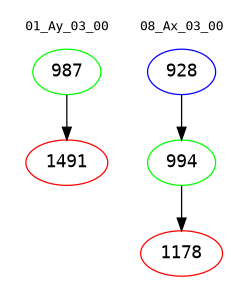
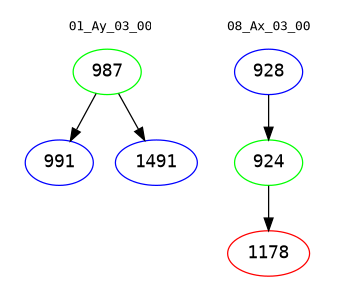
none -> (59, 163)
(67, 163) -> (156, 163)
(182, 163) -> (269, 163)
